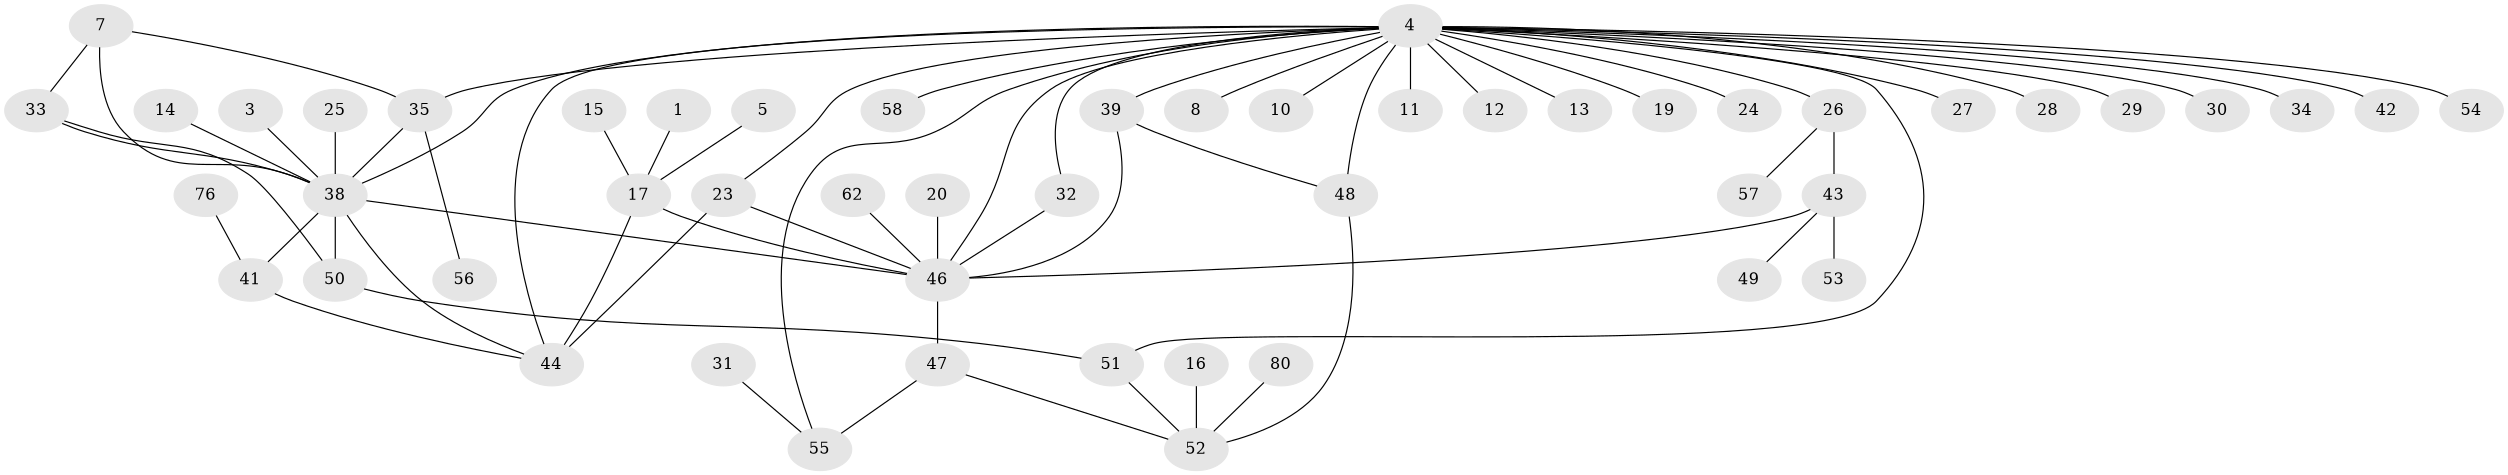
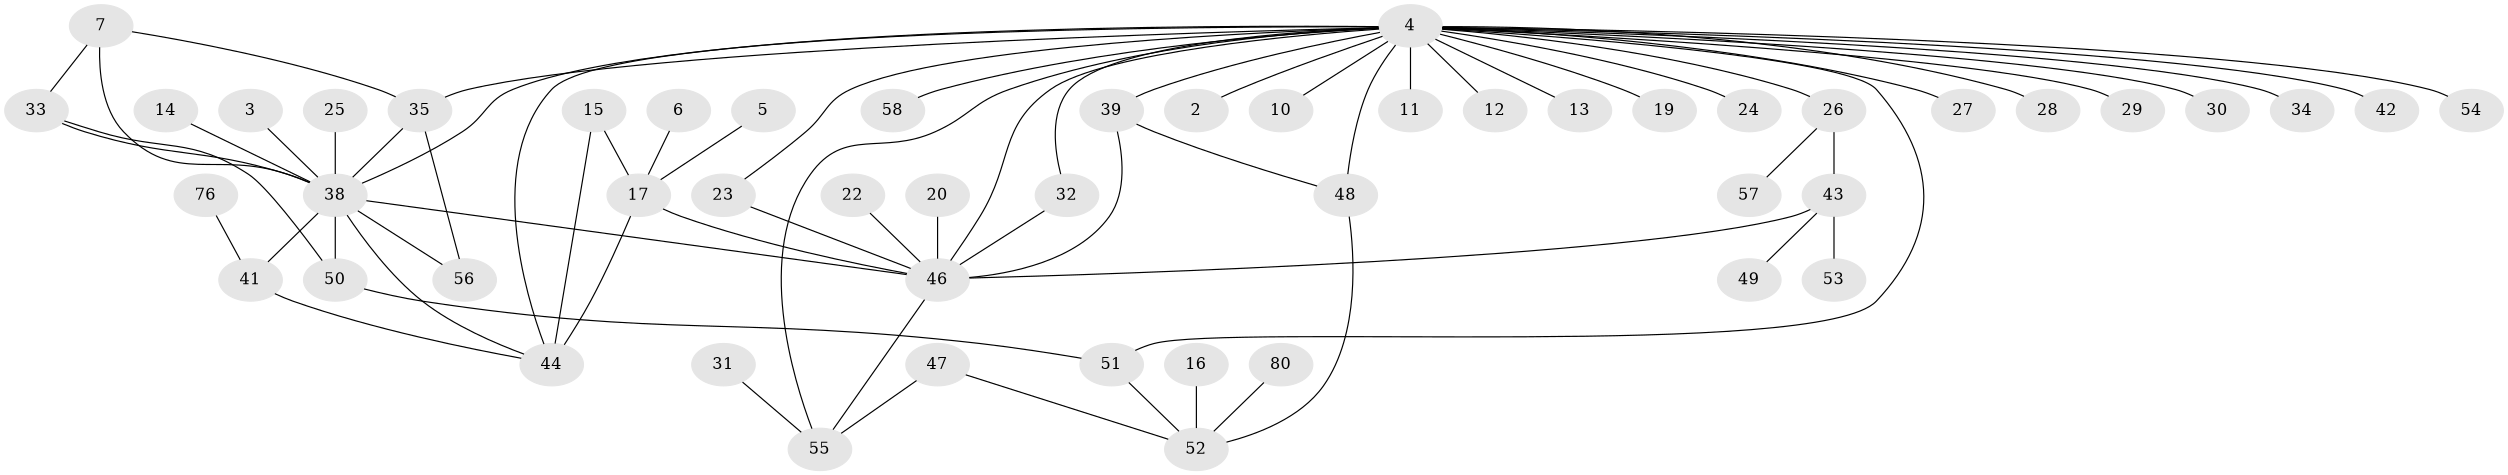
(679, 111) -> (679, 111)
(1196, 111) -> (1196, 111)
(853, 195) -> (853, 195)
none -> (400, 238)
(638, 280) -> (573, 238)
(938, 322) -> (879, 365)
